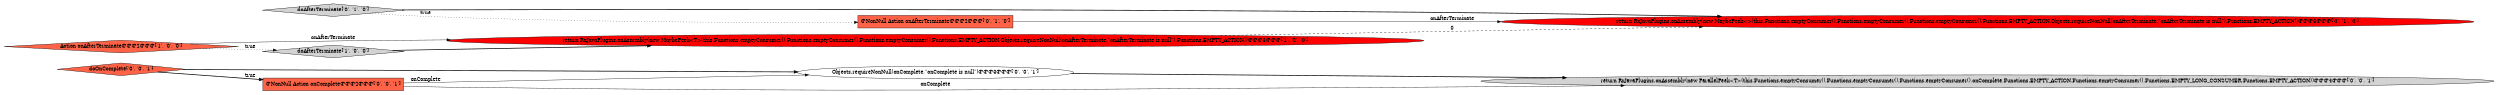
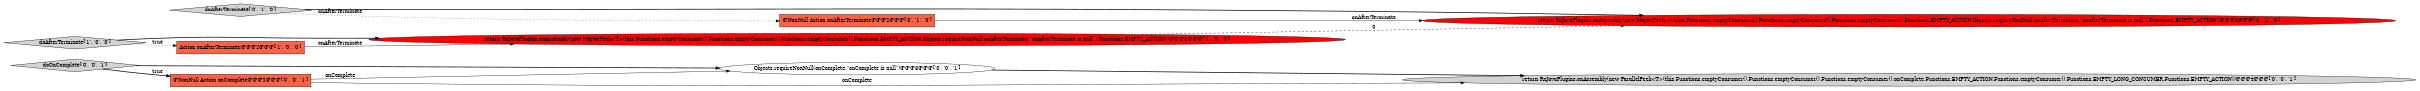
(426, 13) -> (340, 12)
(121, 47) -> (241, 48)
(238, 49) -> (151, 45)
(121, 69) -> (75, 65)
